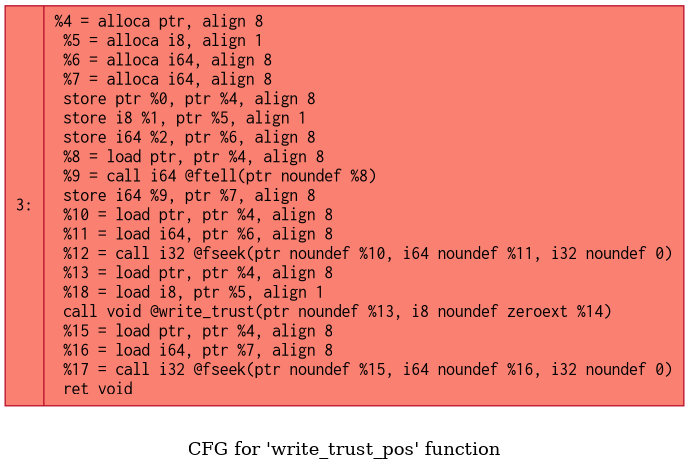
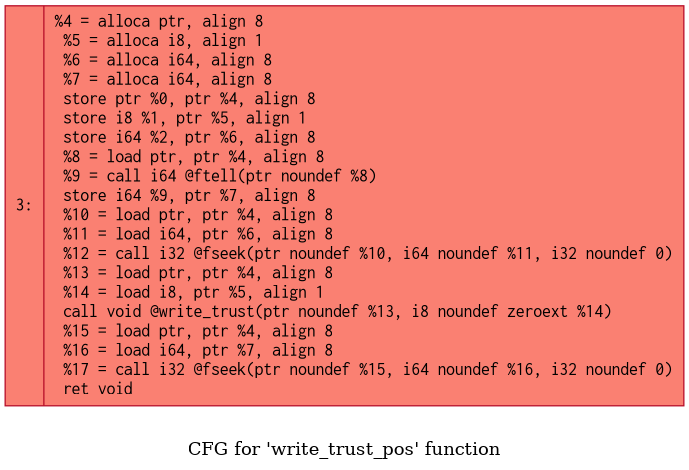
(190, 292) -> (190, 292)
